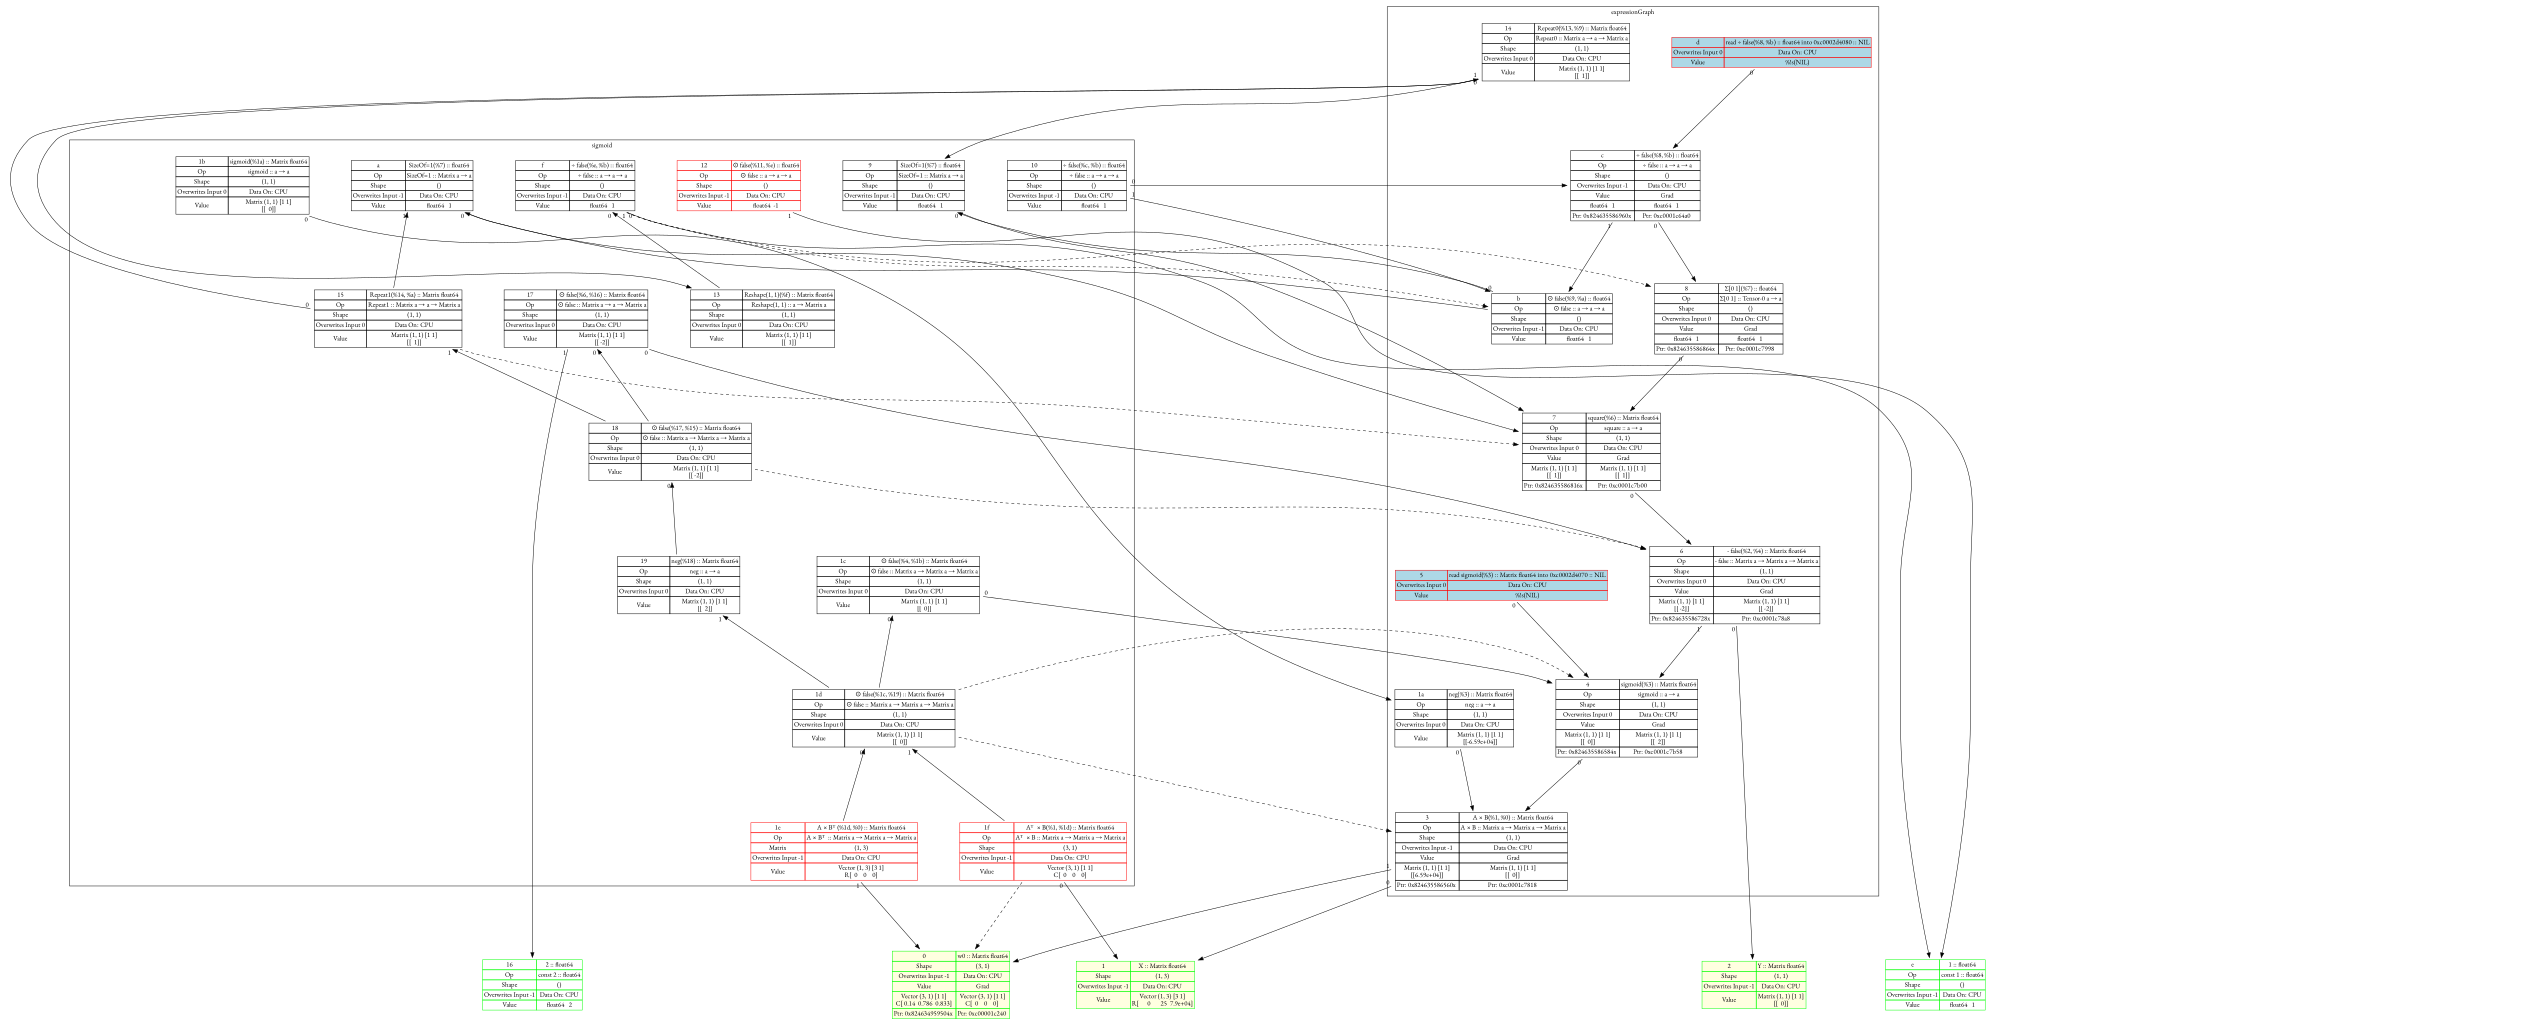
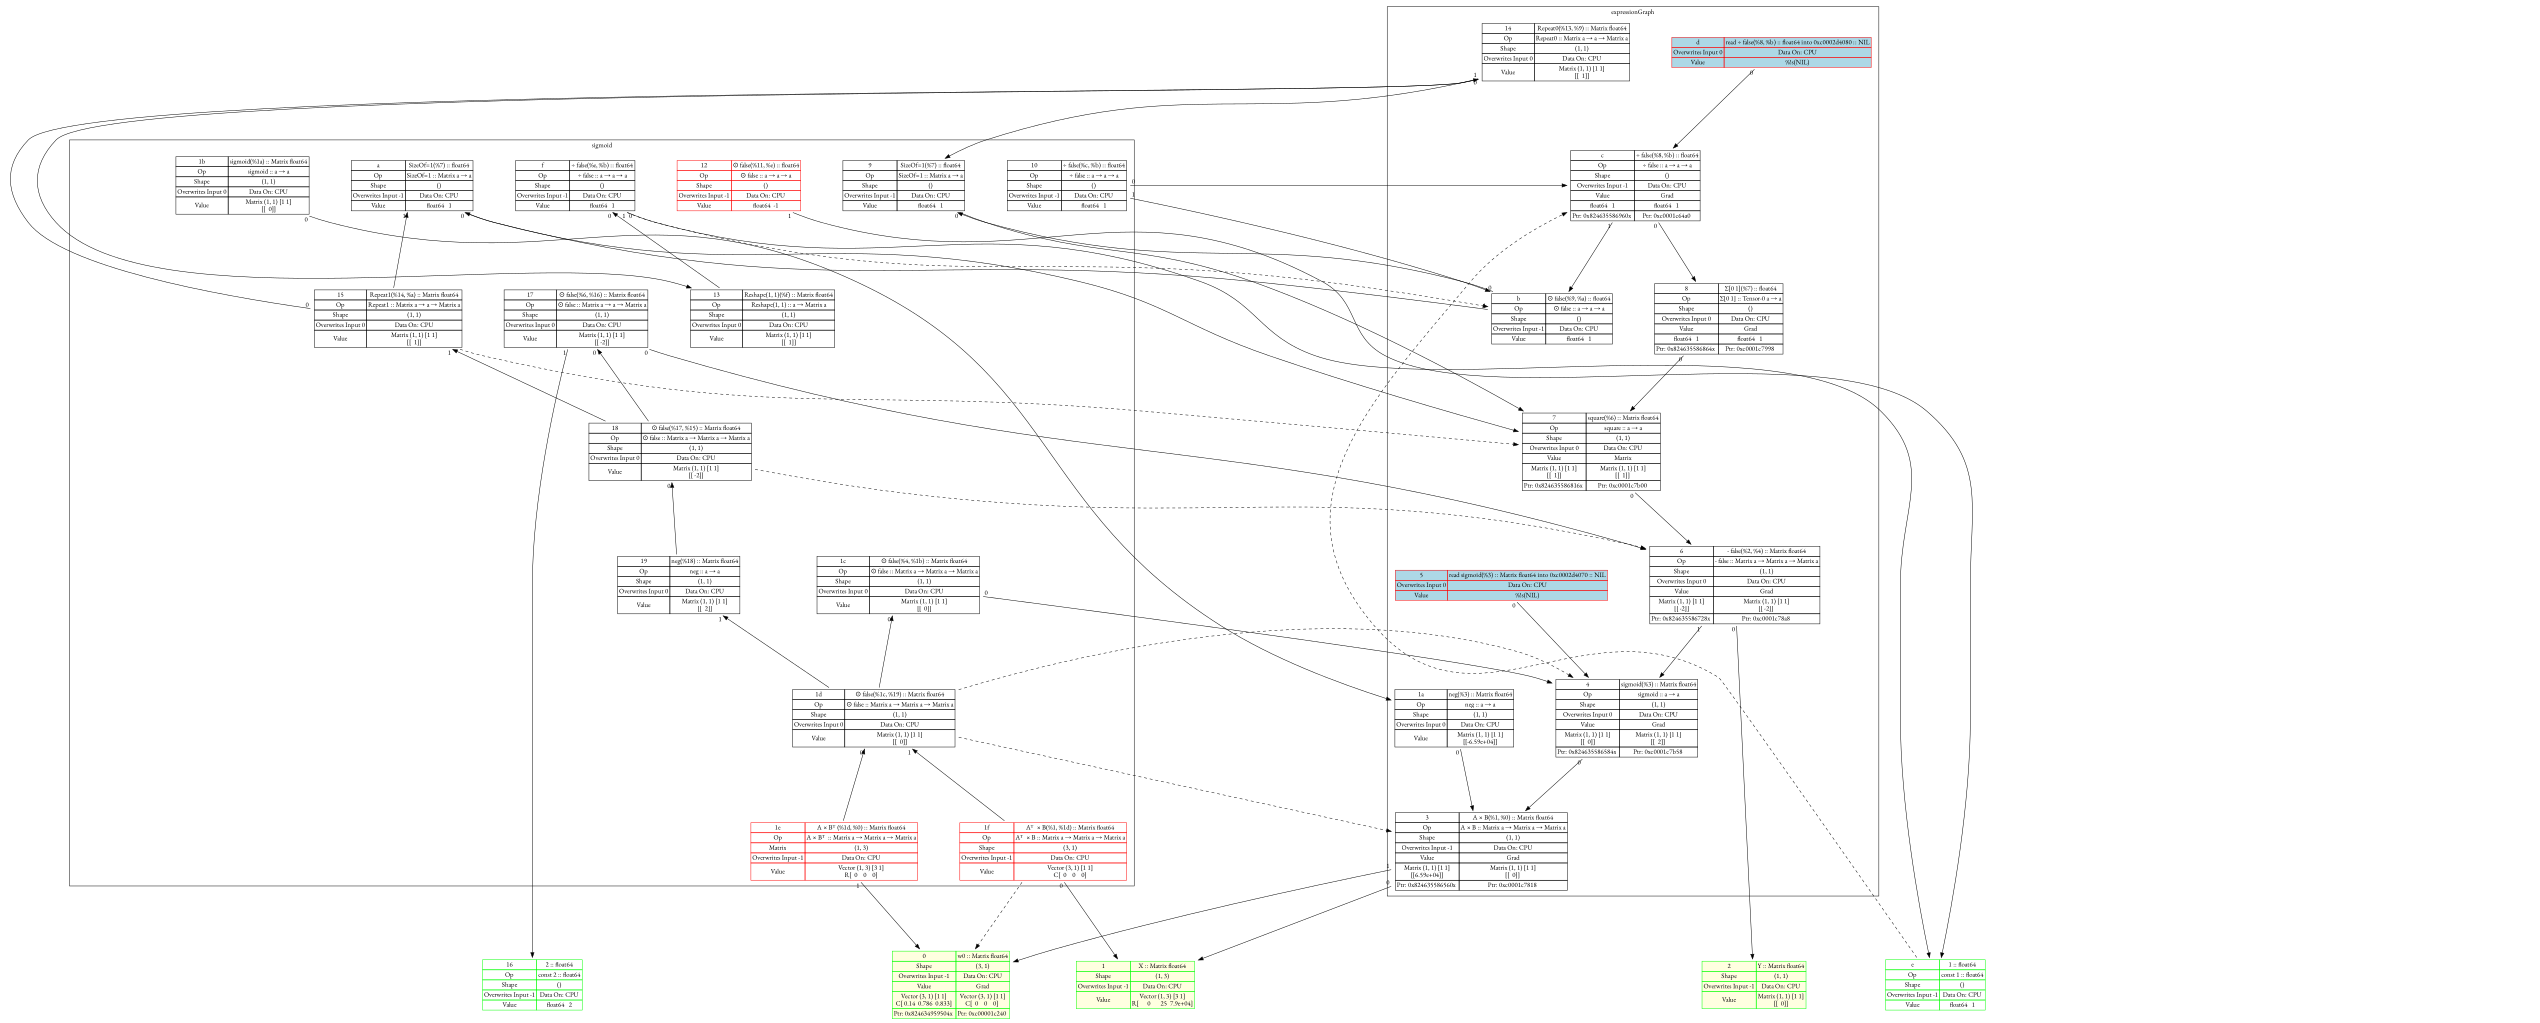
(1084, 258) -> none
(1623, 458) -> (1623, 458)
none -> (1457, 672)
